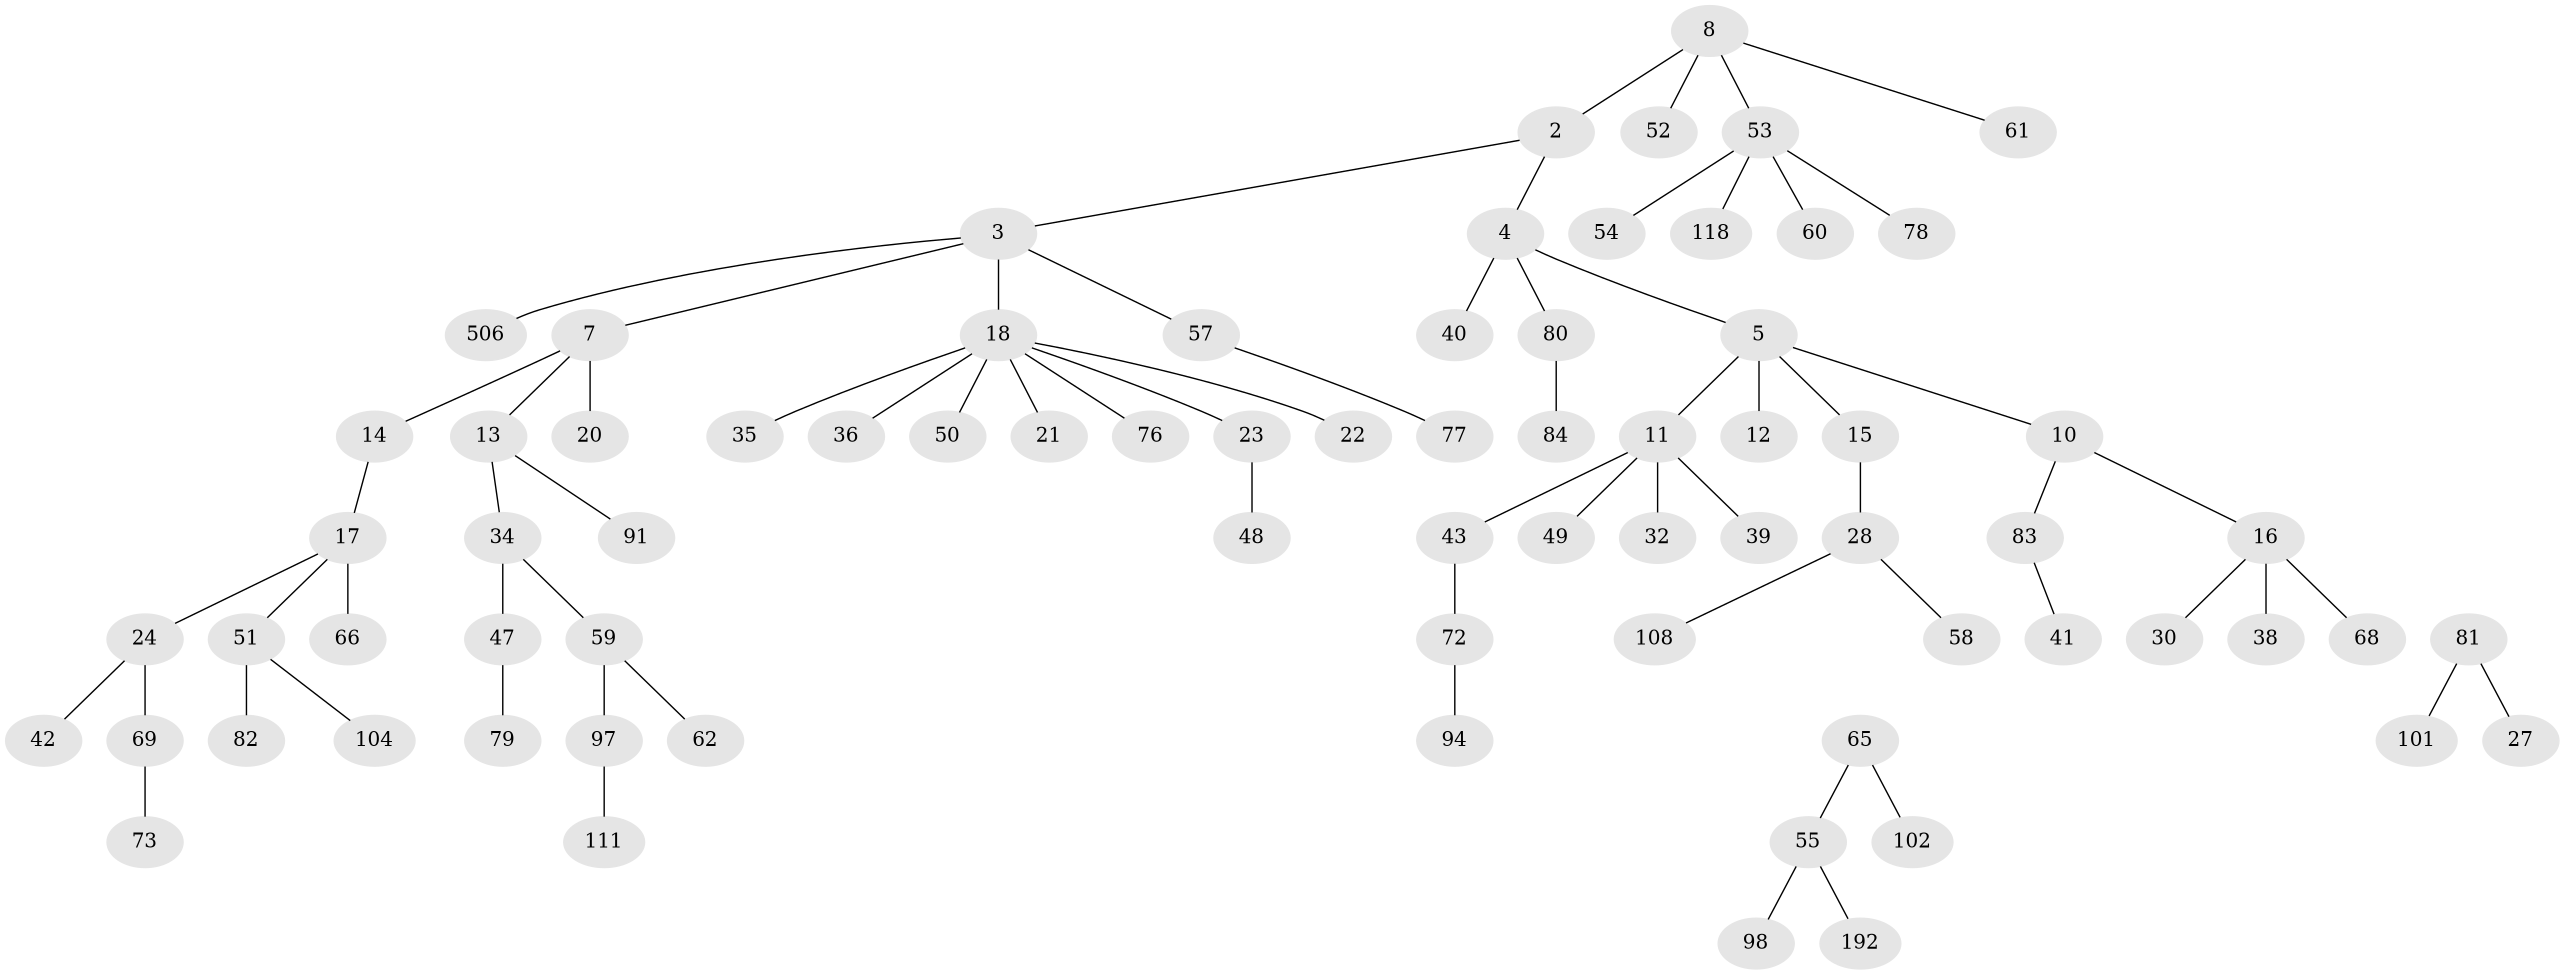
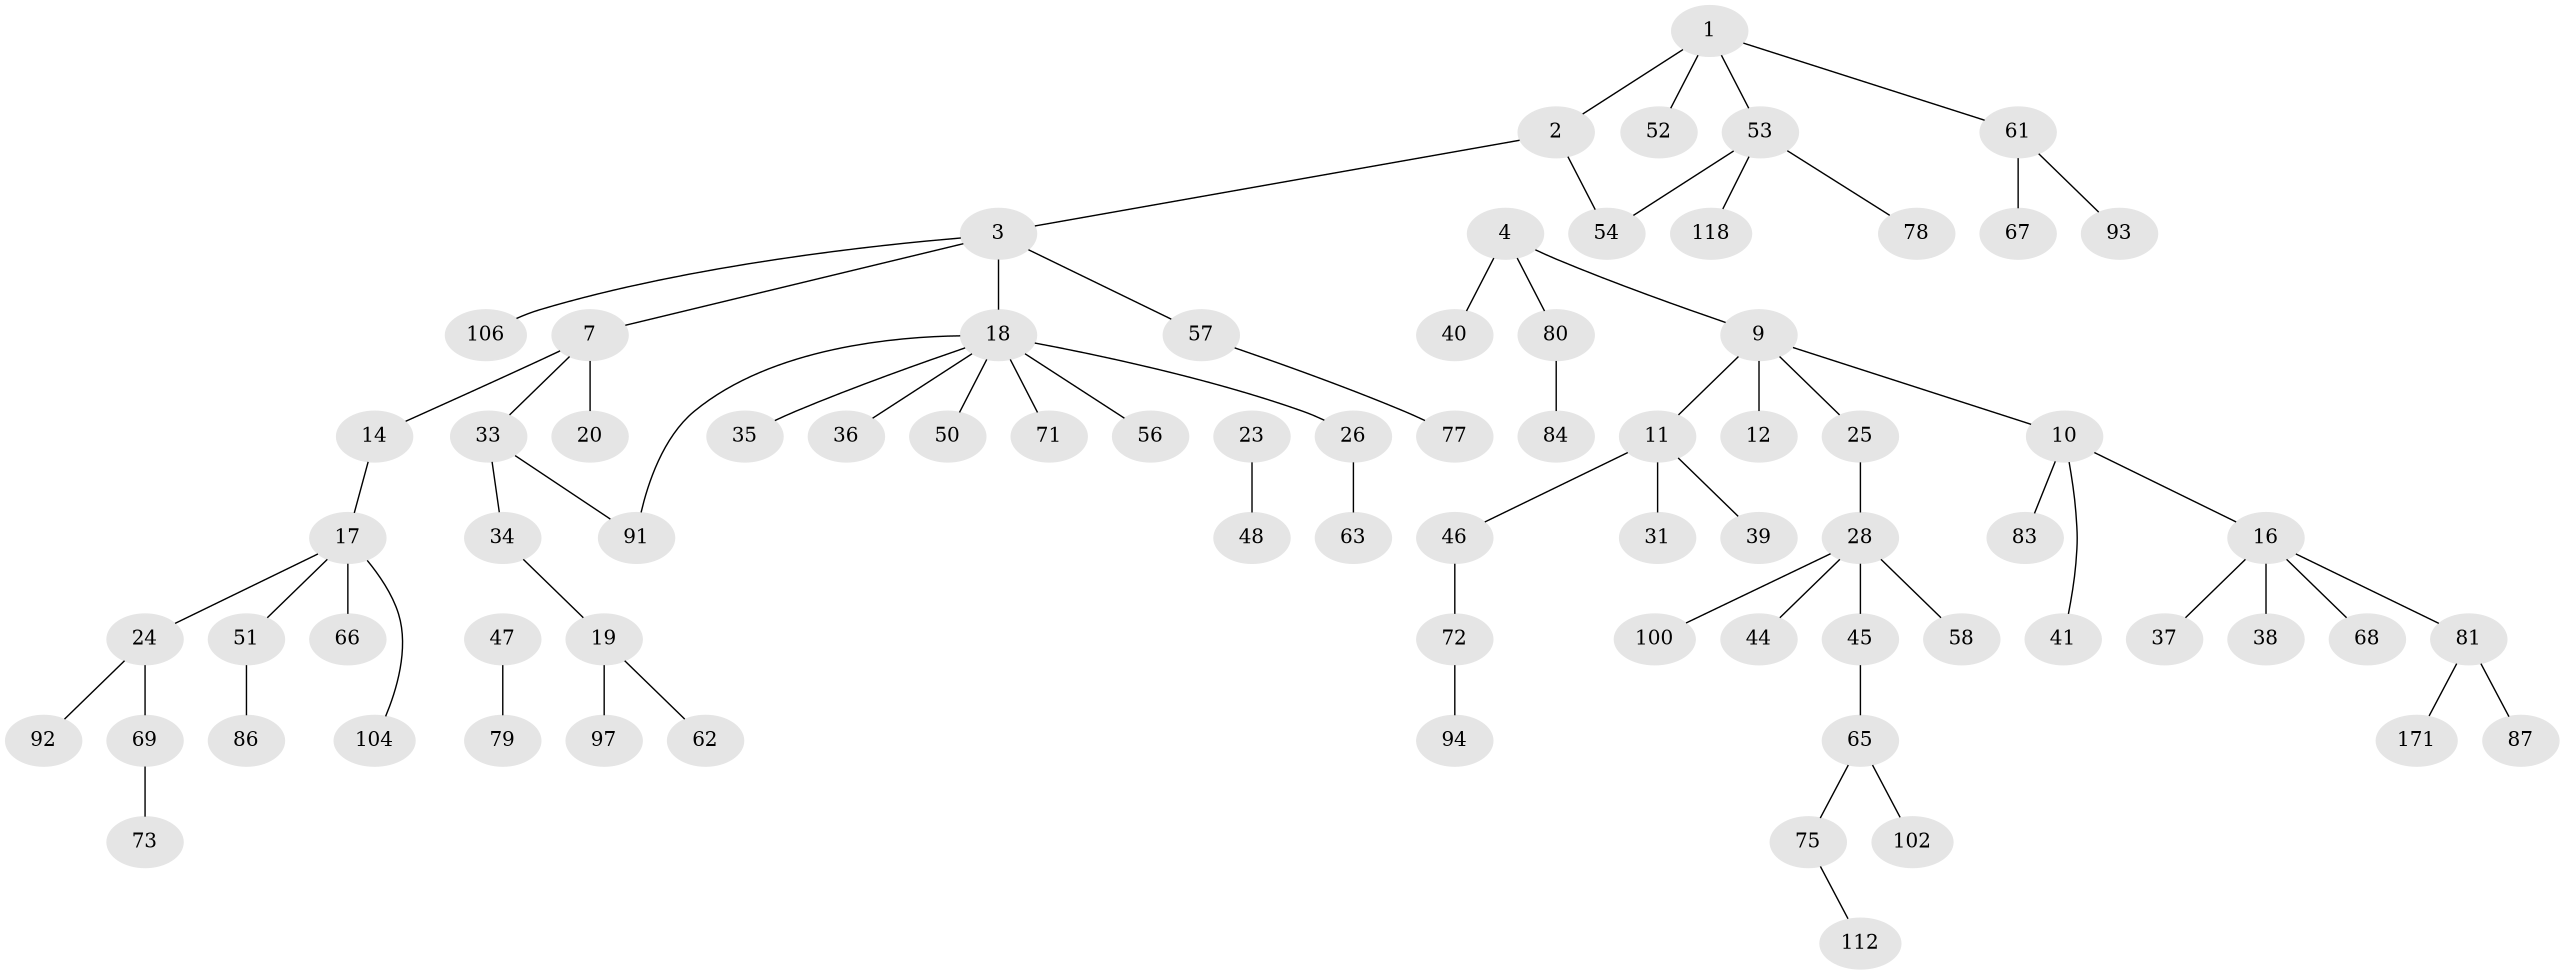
(1710, 31) -> (1710, 31)
(1531, 183) -> (1582, 183)
(1815, 234) -> none
none -> (2018, 234)
none -> (2120, 234)
(486, 335) -> (486, 335)
(1759, 335) -> (1759, 335)
(1128, 382) -> (766, 370)
(489, 437) -> (489, 437)
(1049, 437) -> (1049, 437)
(1151, 437) -> (1151, 437)
(1353, 437) -> (1353, 437)
(1860, 437) -> (1860, 437)
none -> (1353, 538)
(1455, 538) -> (1455, 538)
(1556, 538) -> none
(1658, 538) -> (1658, 538)
(2044, 588) -> (2077, 538)
(503, 589) -> none
none -> (2367, 589)
(604, 639) -> (604, 639)
(1655, 639) -> (1655, 639)
none -> (1759, 639)
none -> (1860, 639)
(2165, 639) -> (2165, 639)
(310, 690) -> (402, 635)
(44, 741) -> (44, 741)
(246, 741) -> (246, 741)
(2417, 741) -> (2417, 741)
(2521, 741) -> (2521, 741)
(604, 842) -> none
(1808, 842) -> (1808, 842)
(1756, 944) -> none
(1860, 944) -> (1860, 944)
